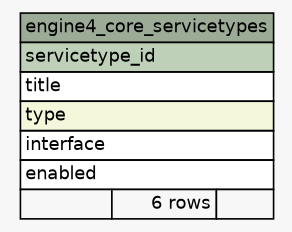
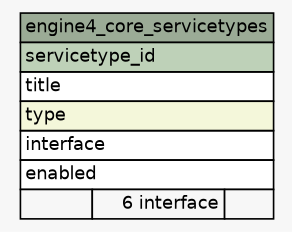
(181, 203) -> (171, 203)
